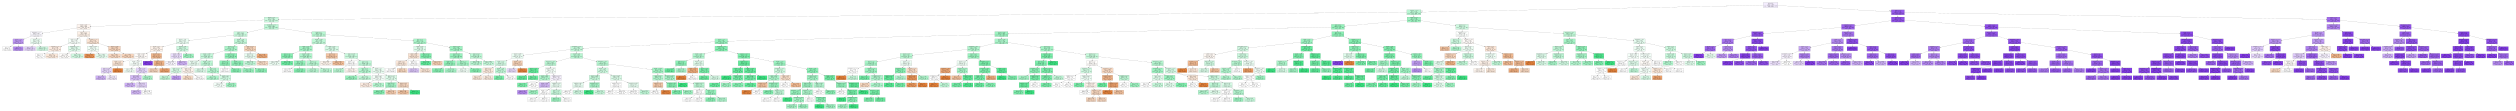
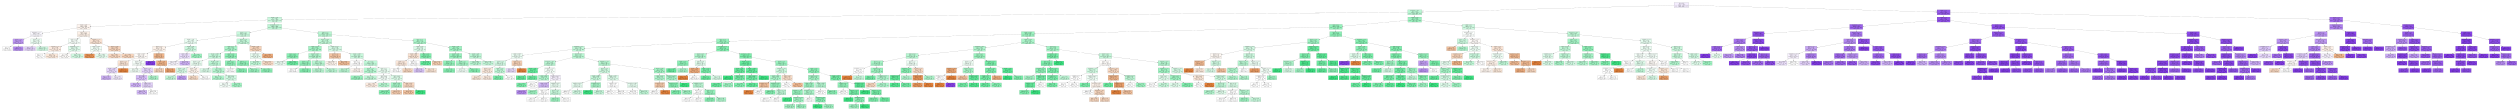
(451, 70) -> none
(945, 85) -> (950, 85)
